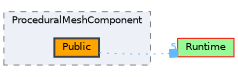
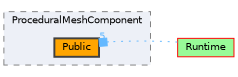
(133, 54) -> (143, 41)
